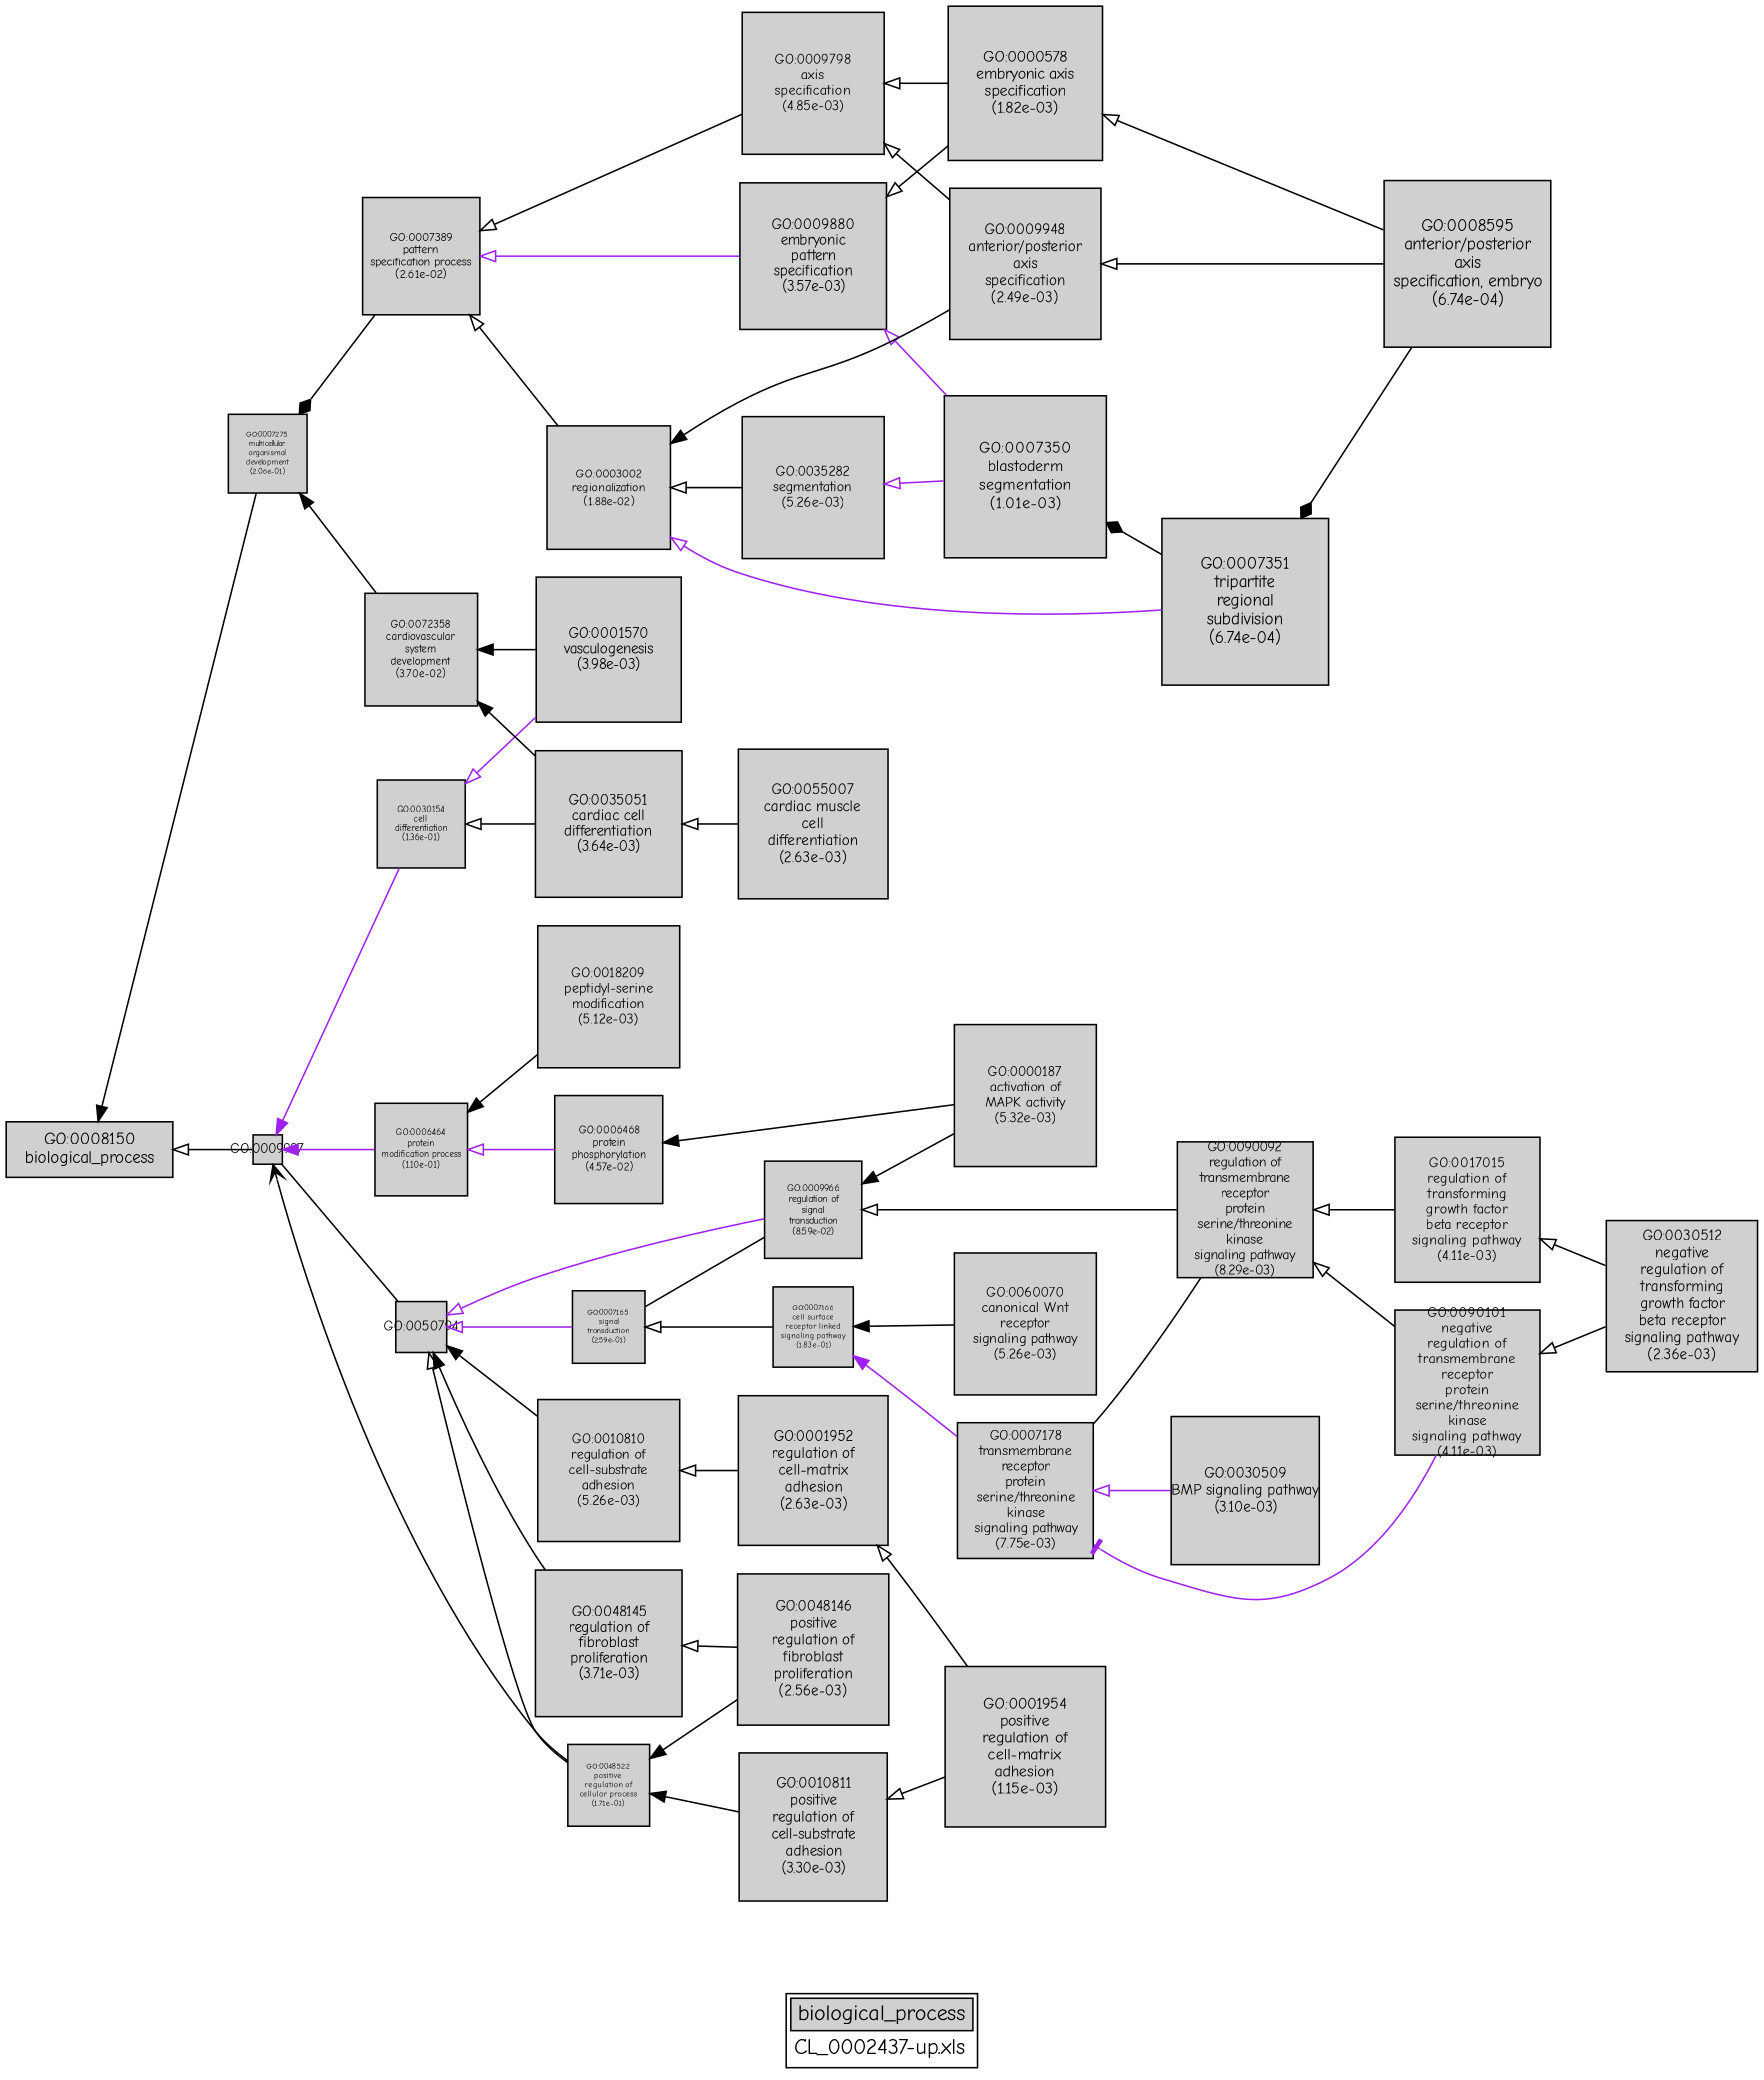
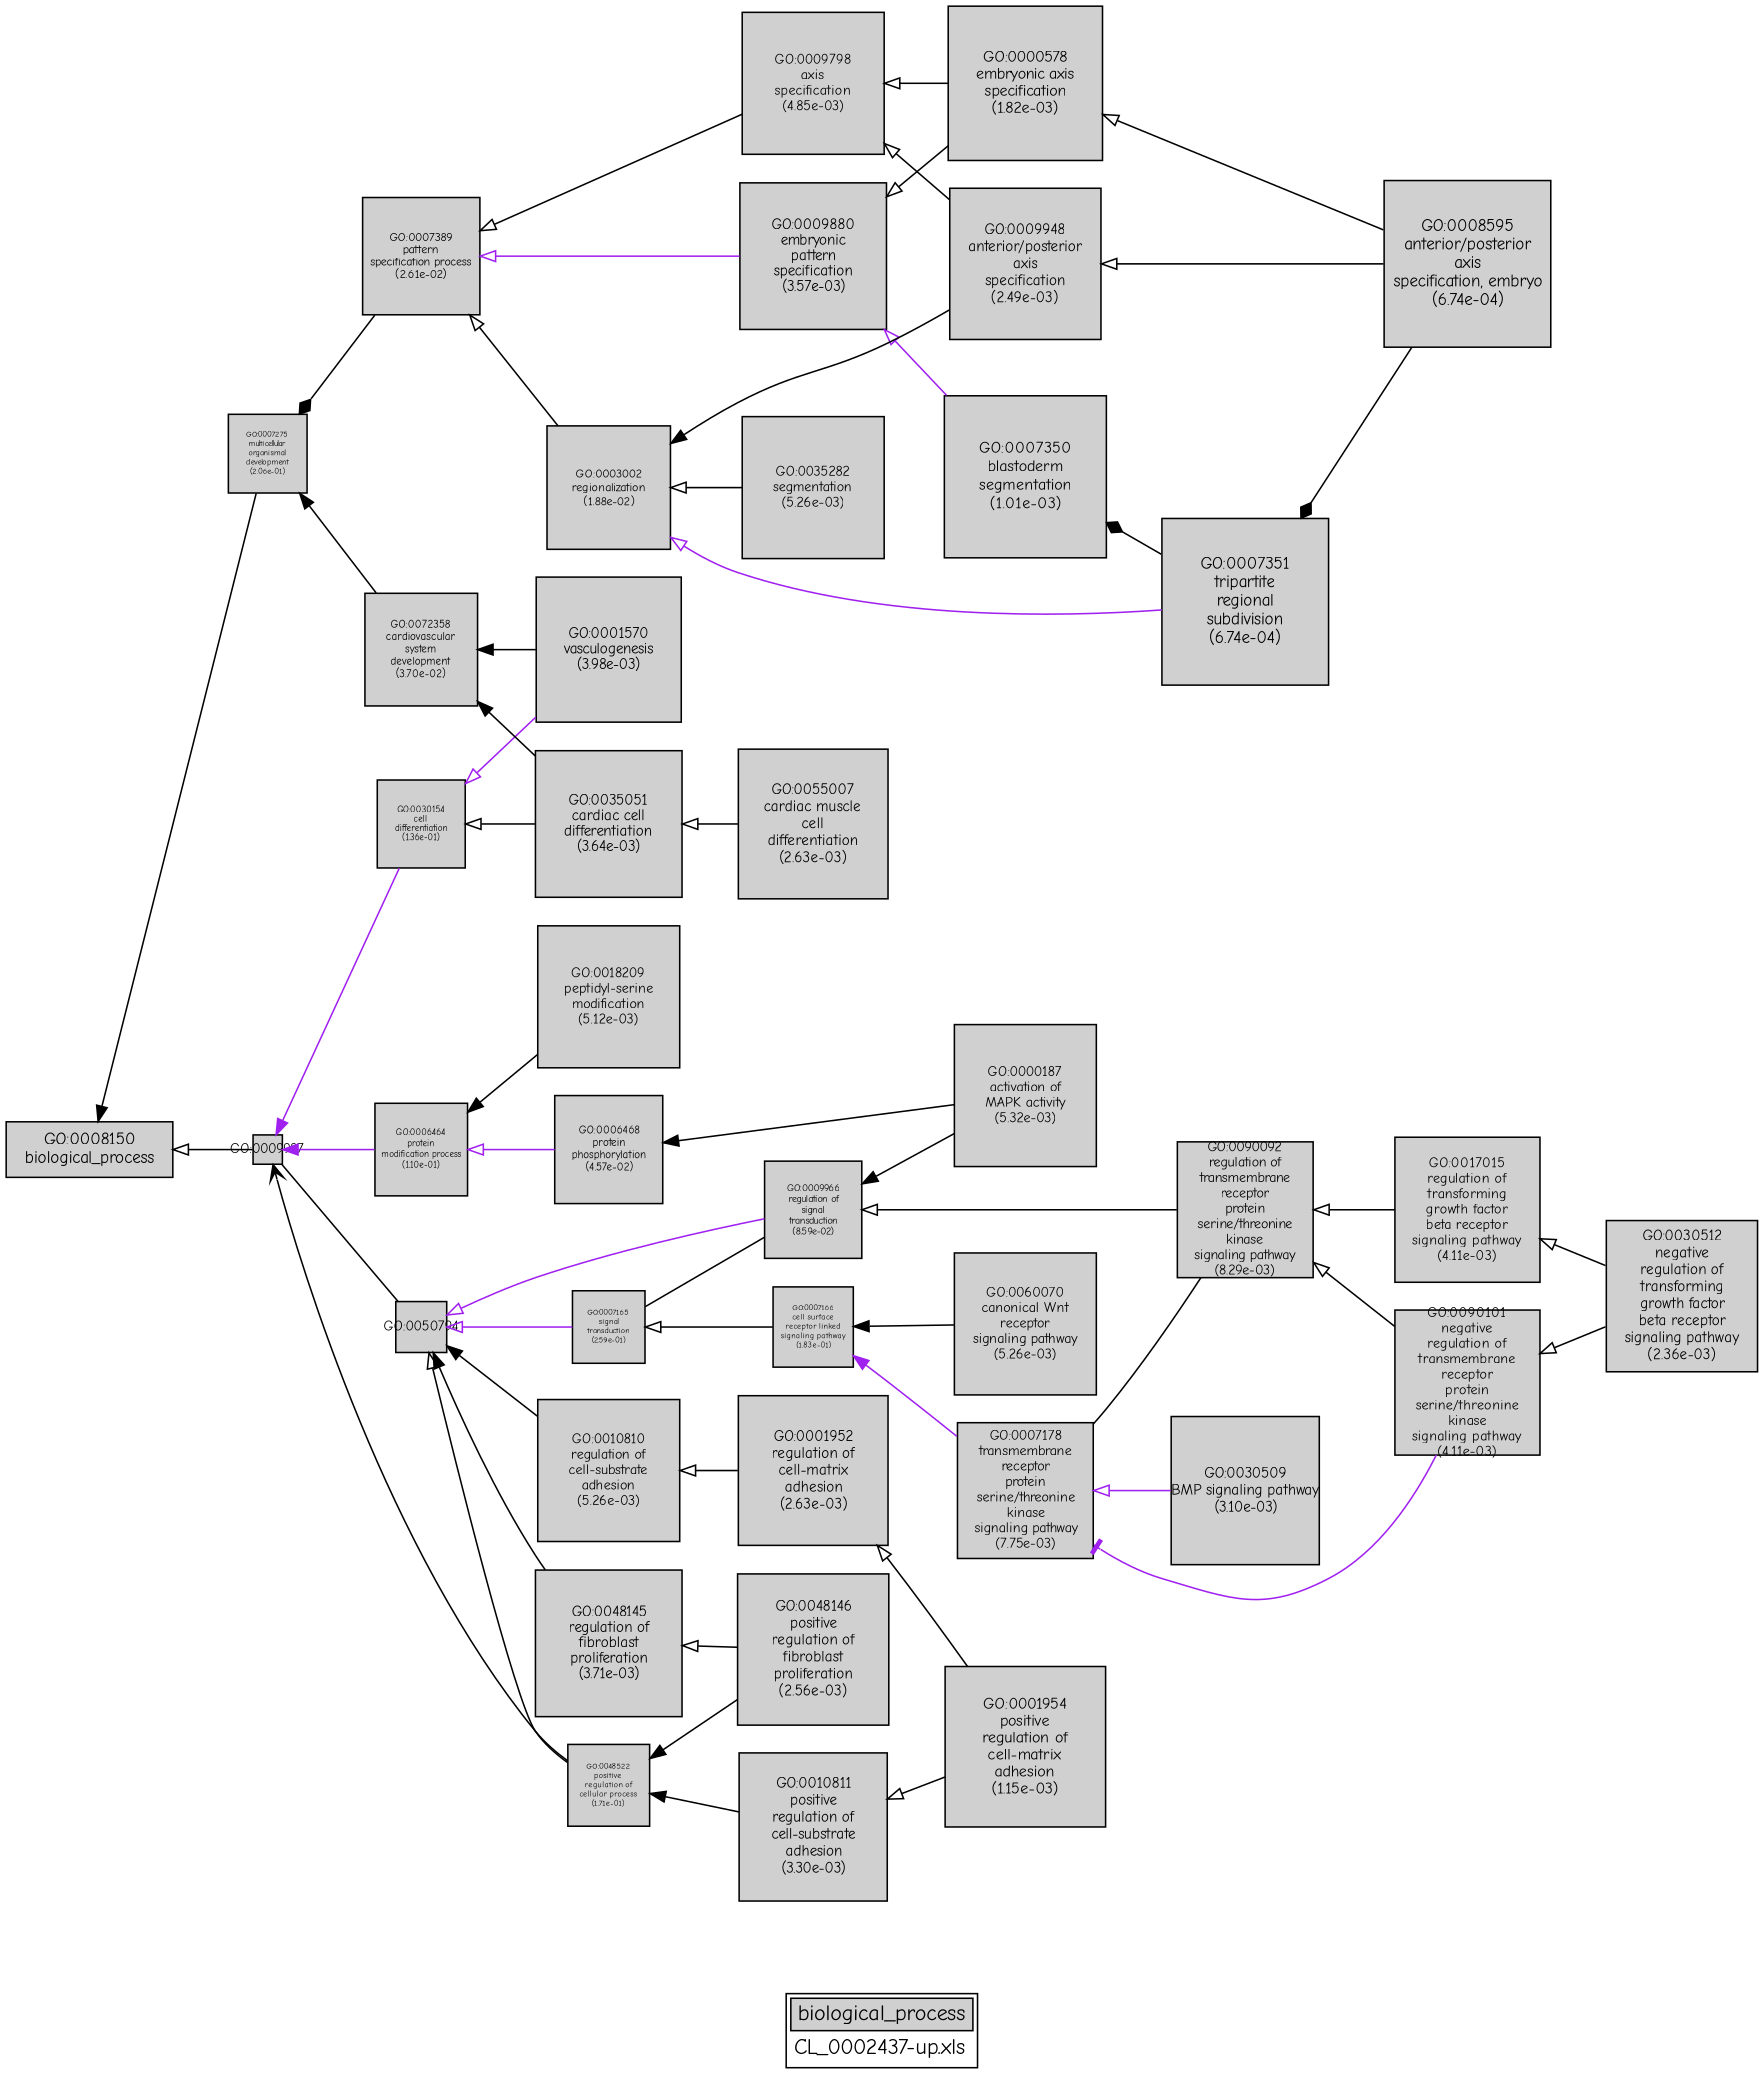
(922, 482) -> none
